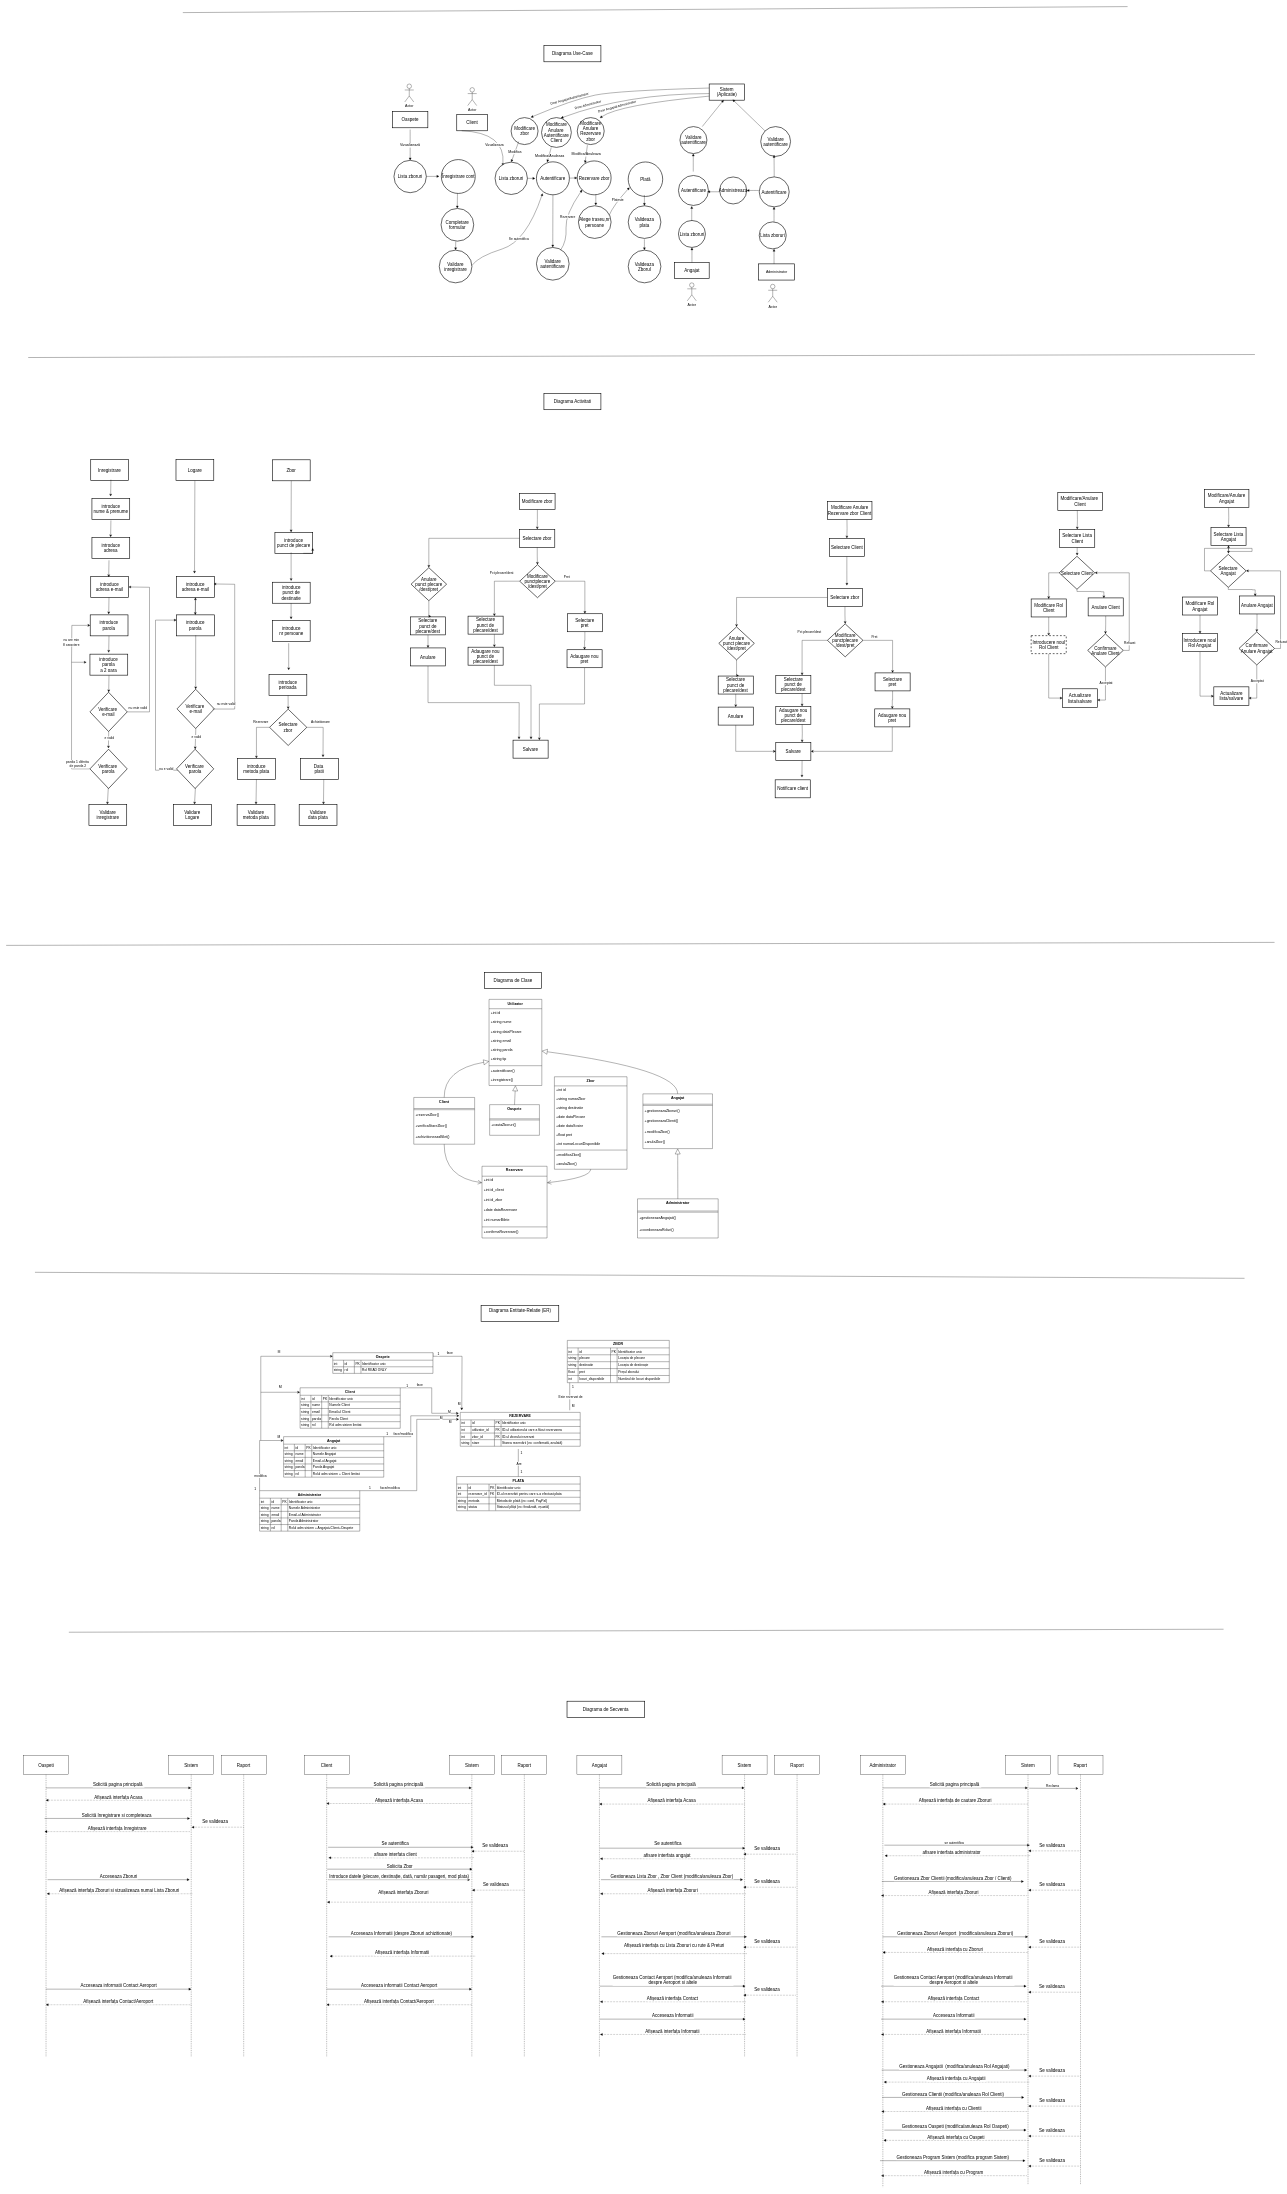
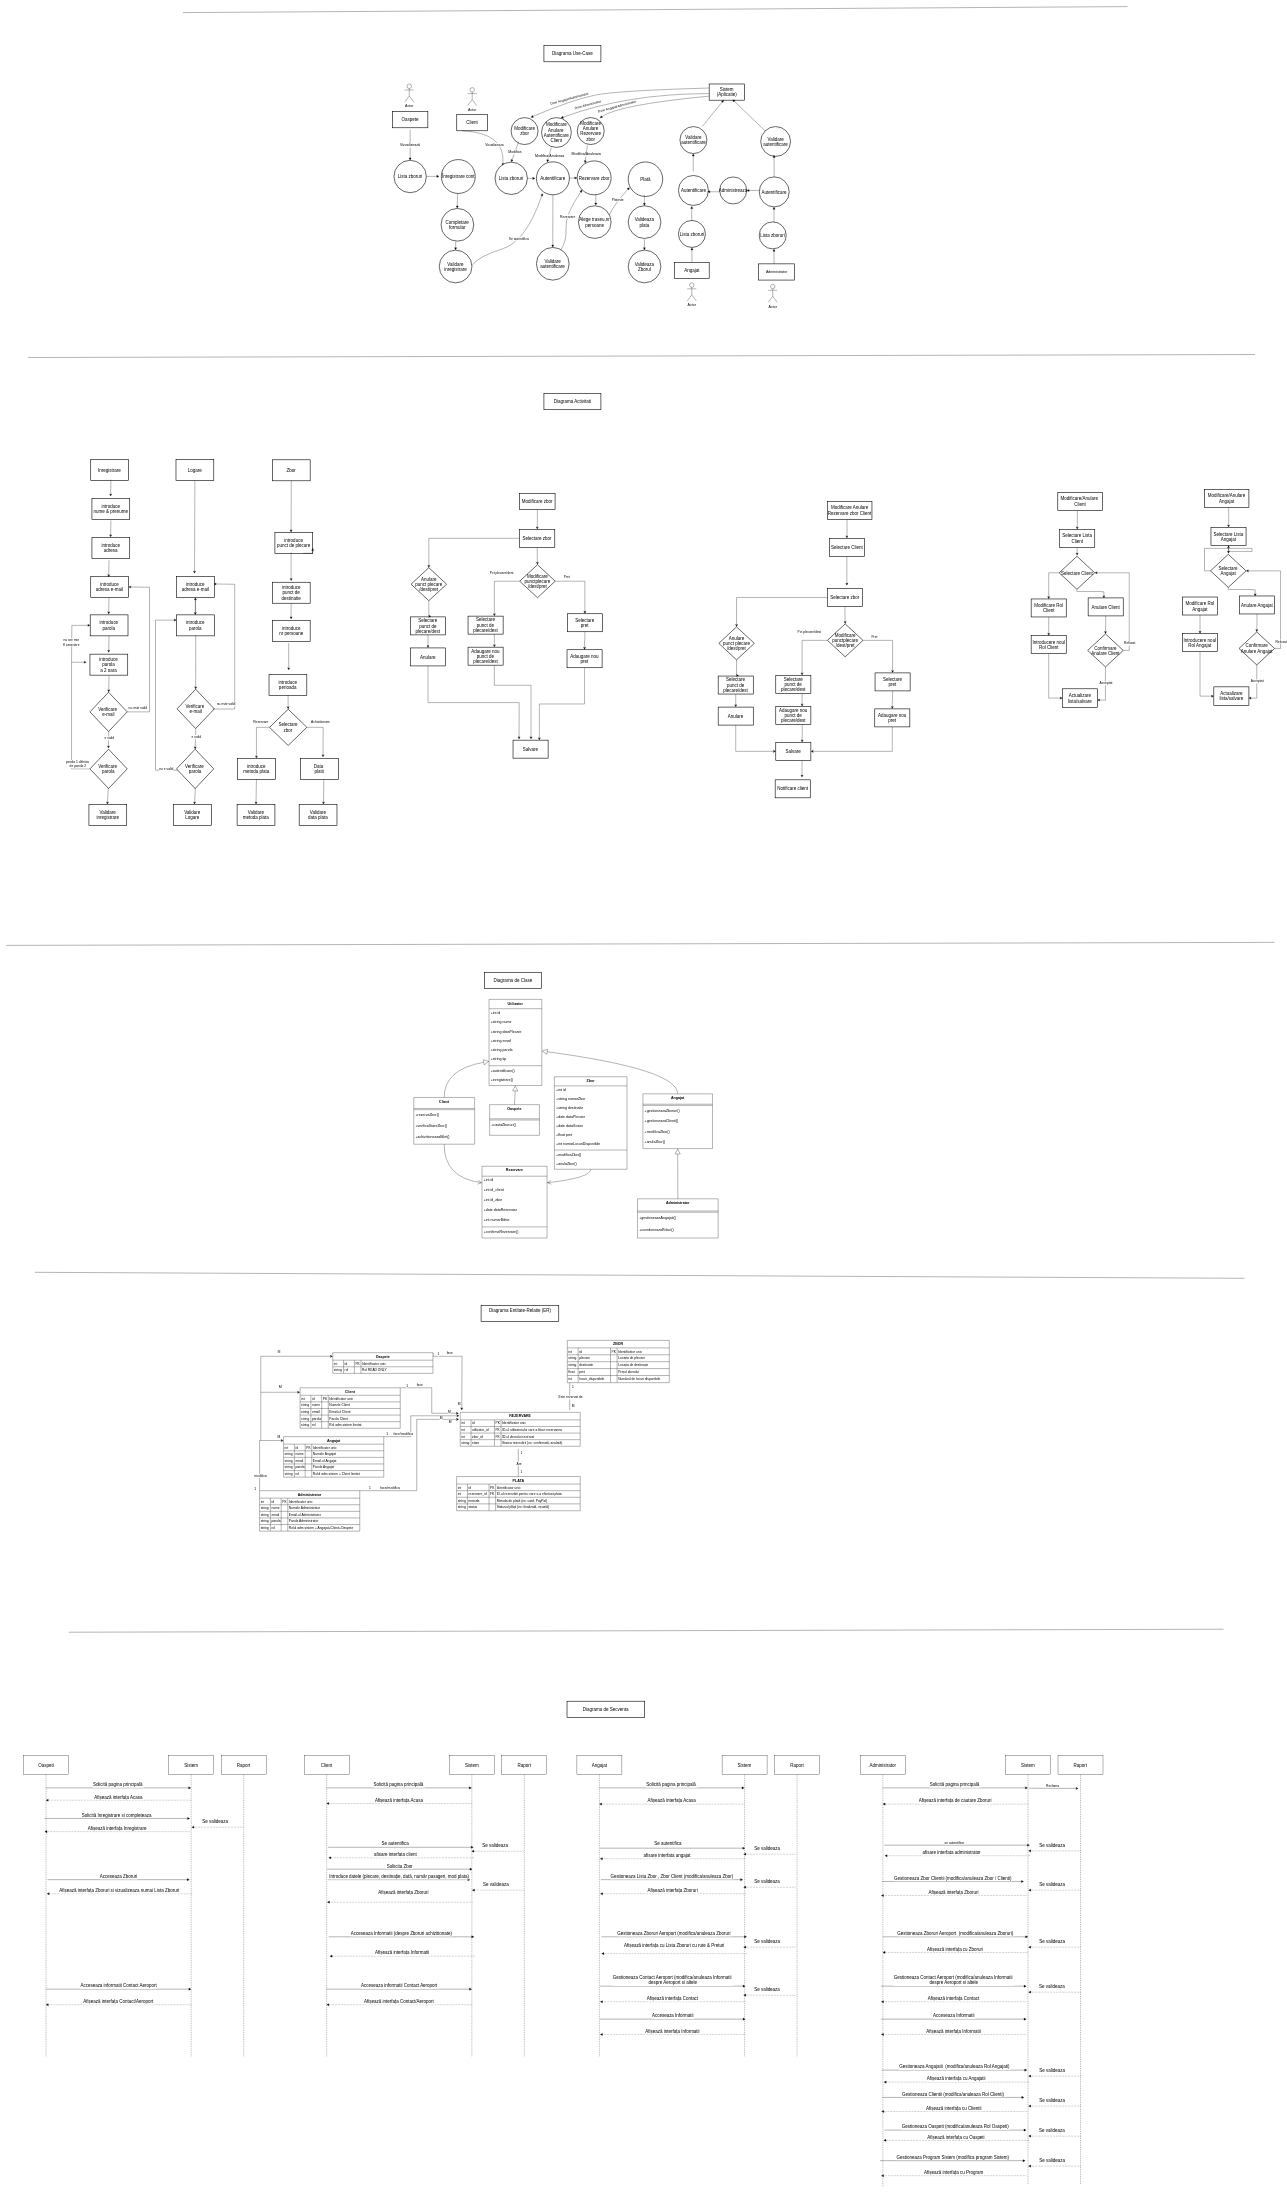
(1049, 644) -> (1049, 644)
